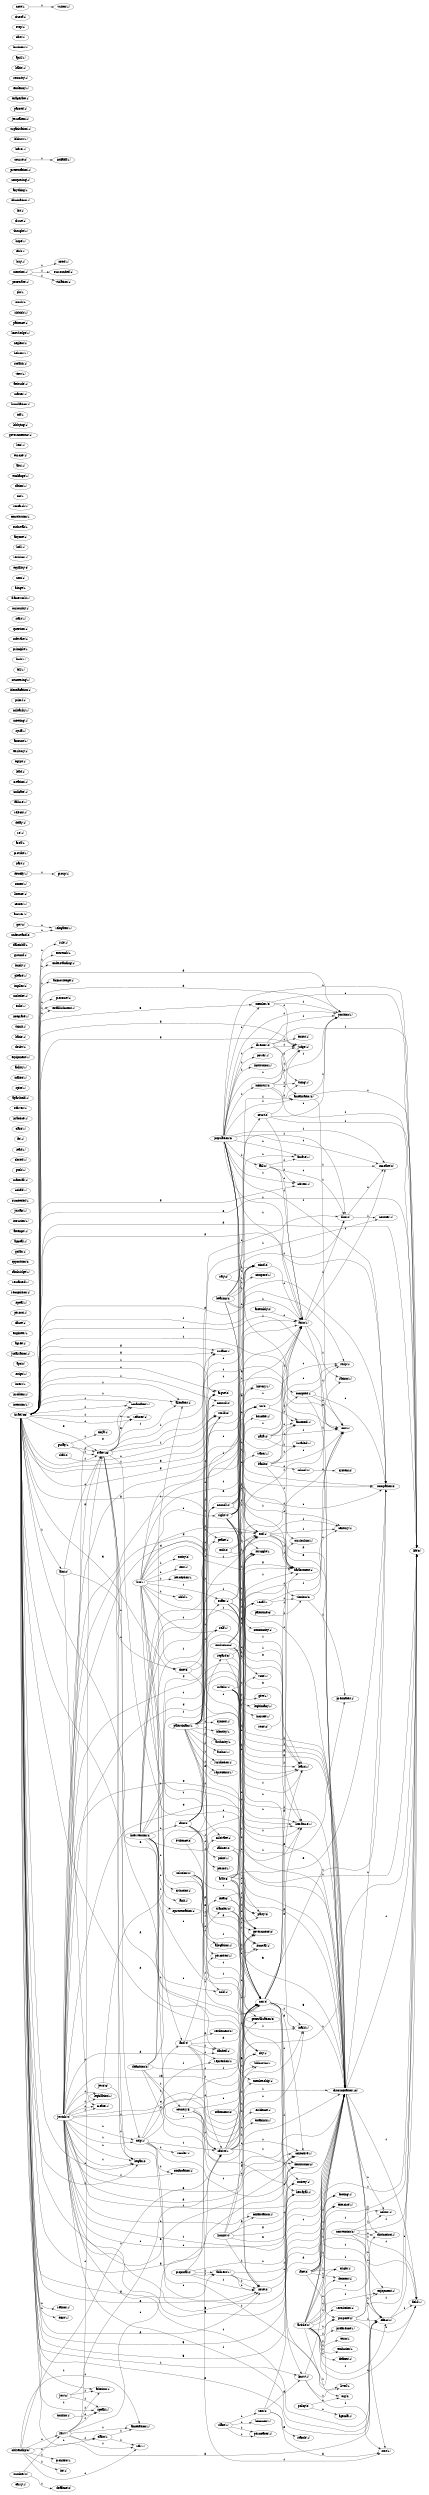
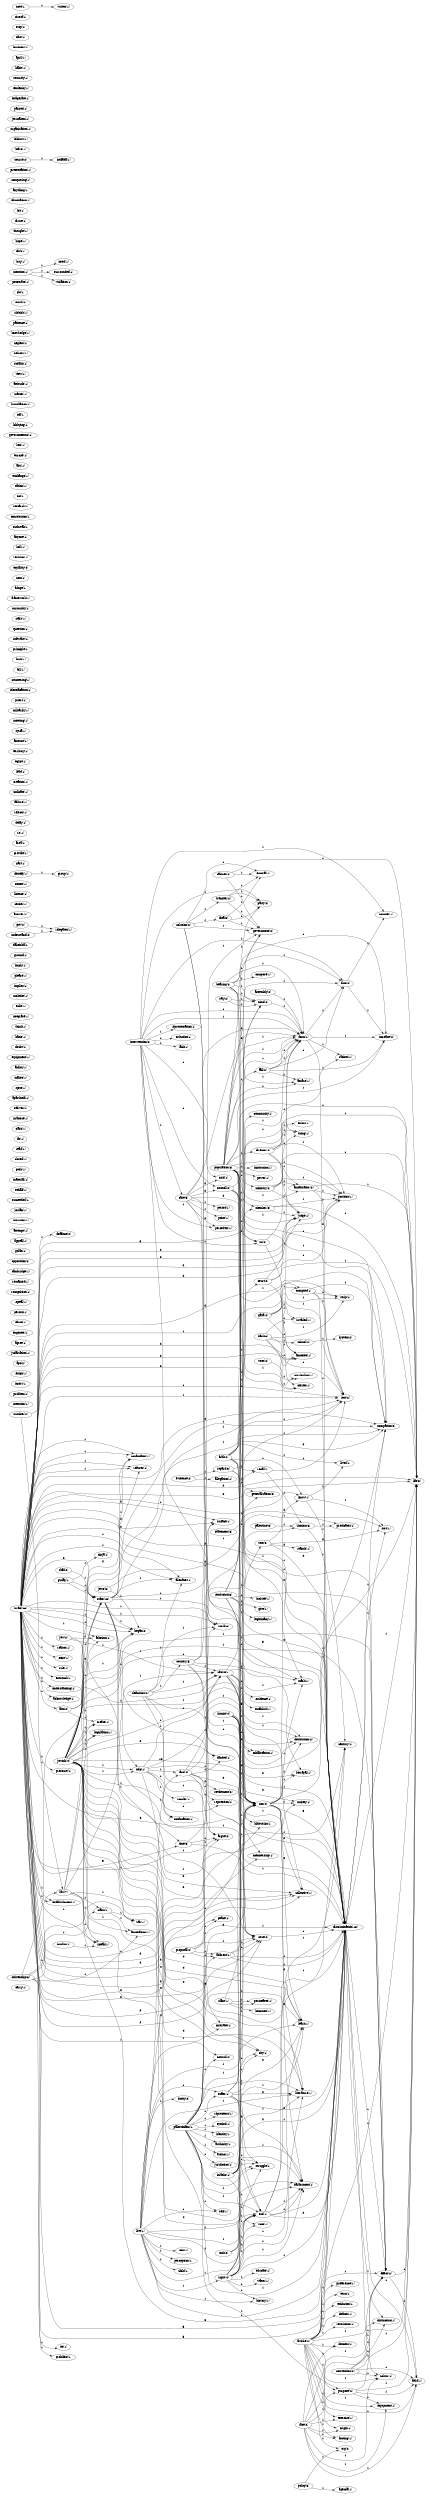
none -> (365, 2454)
